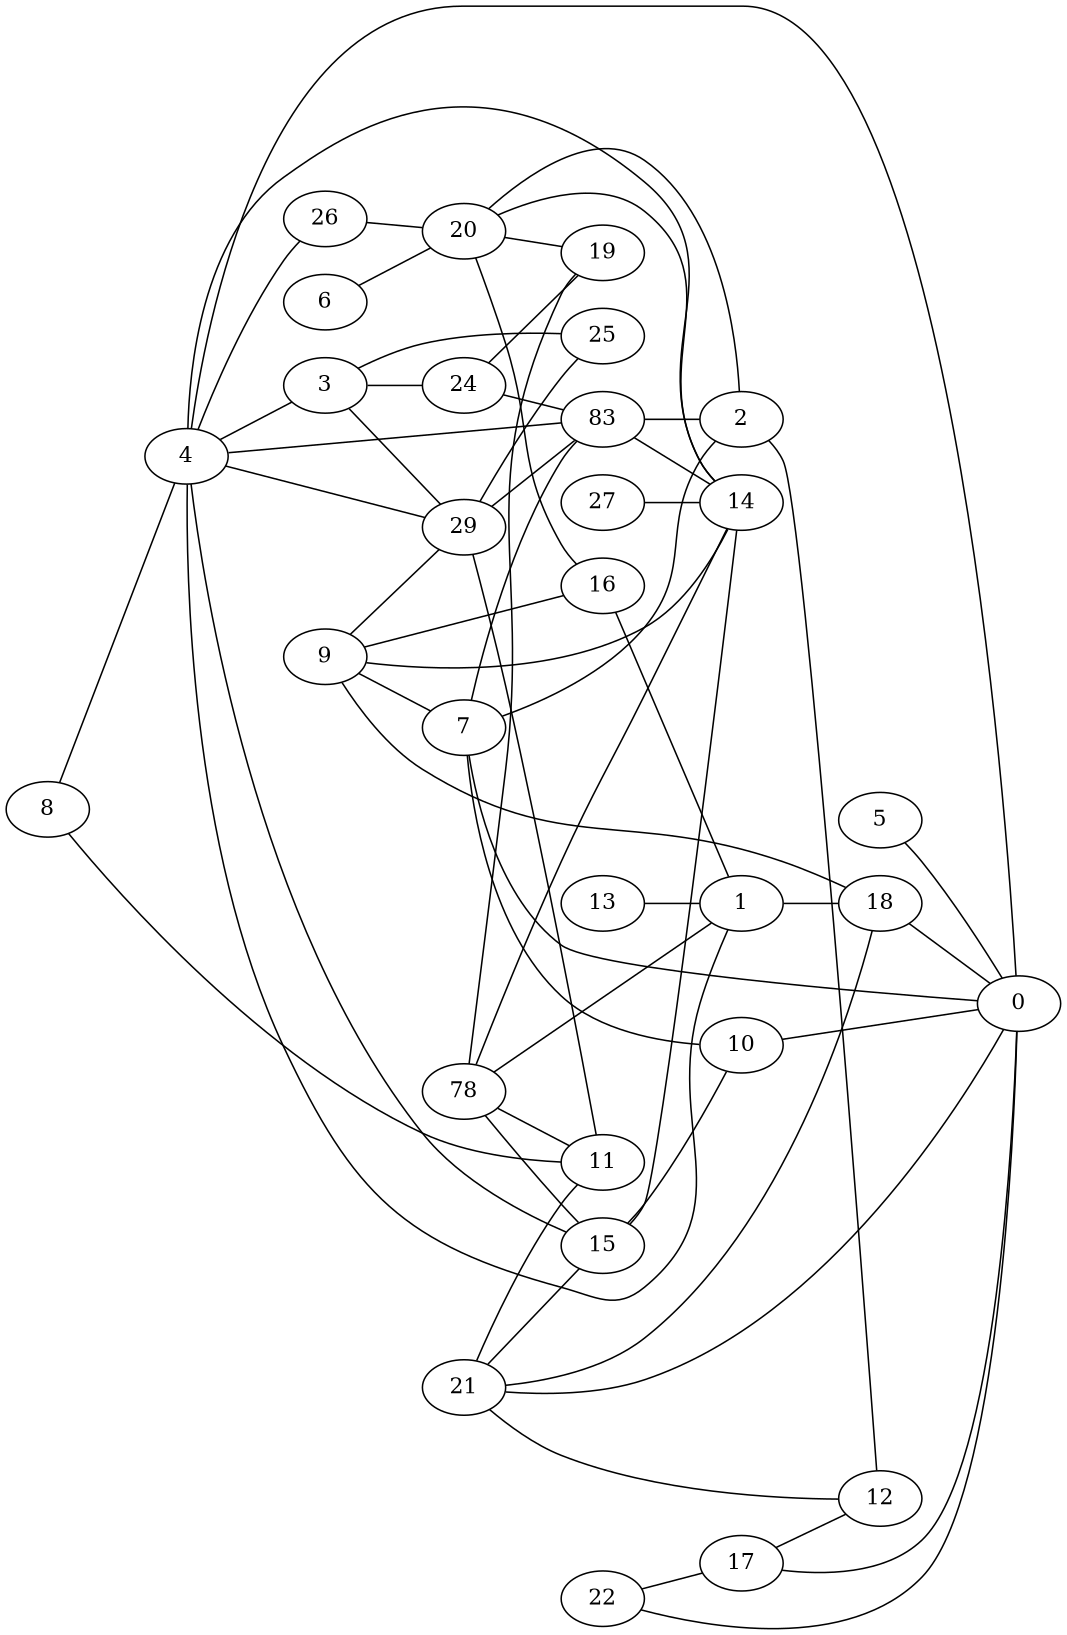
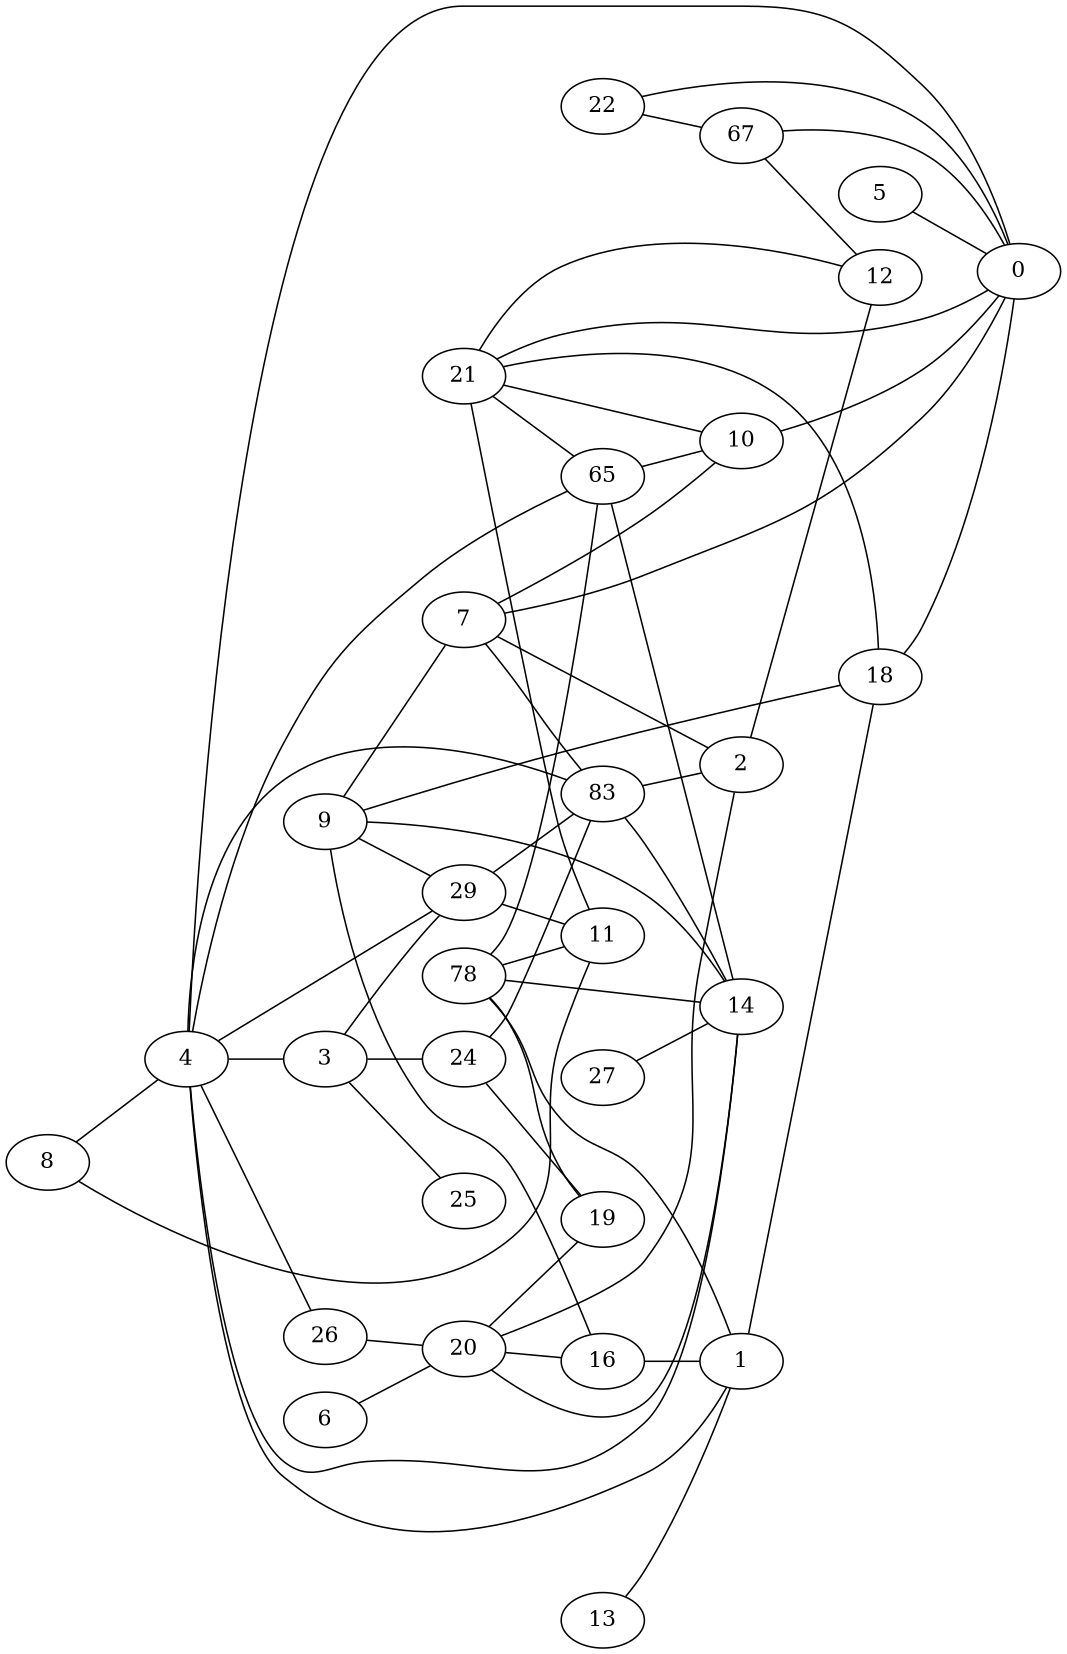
none -> (603, 409)
(535, 413) -> none
(603, 1246) -> (603, 476)
(742, 1563) -> (742, 136)
